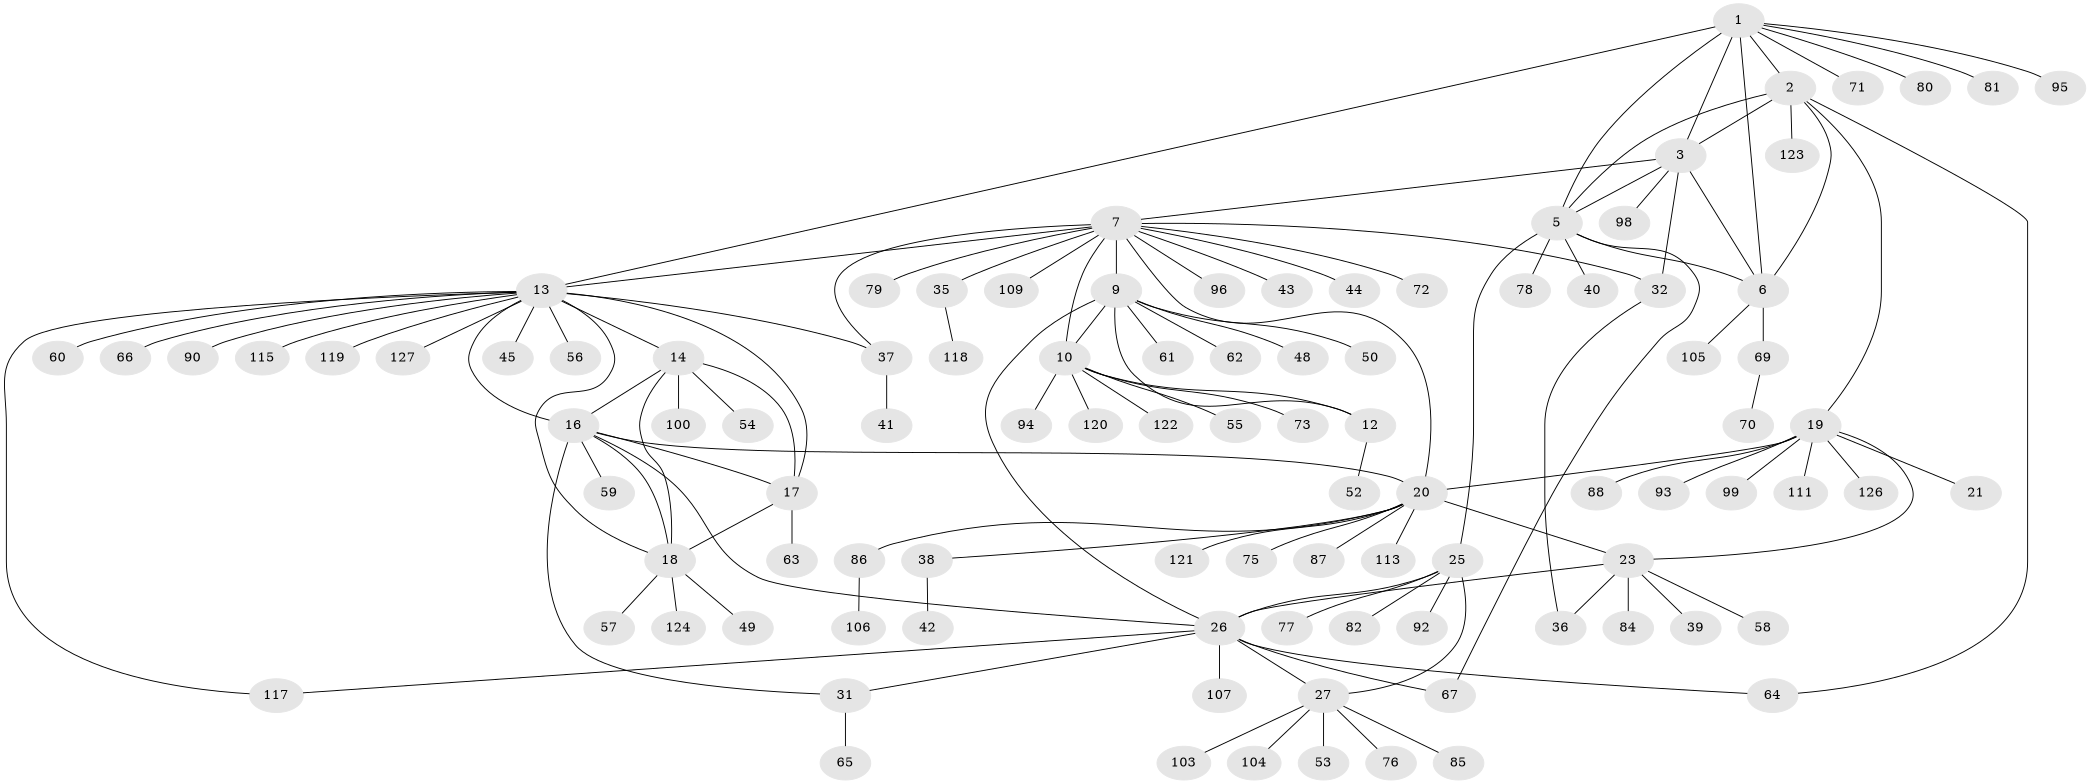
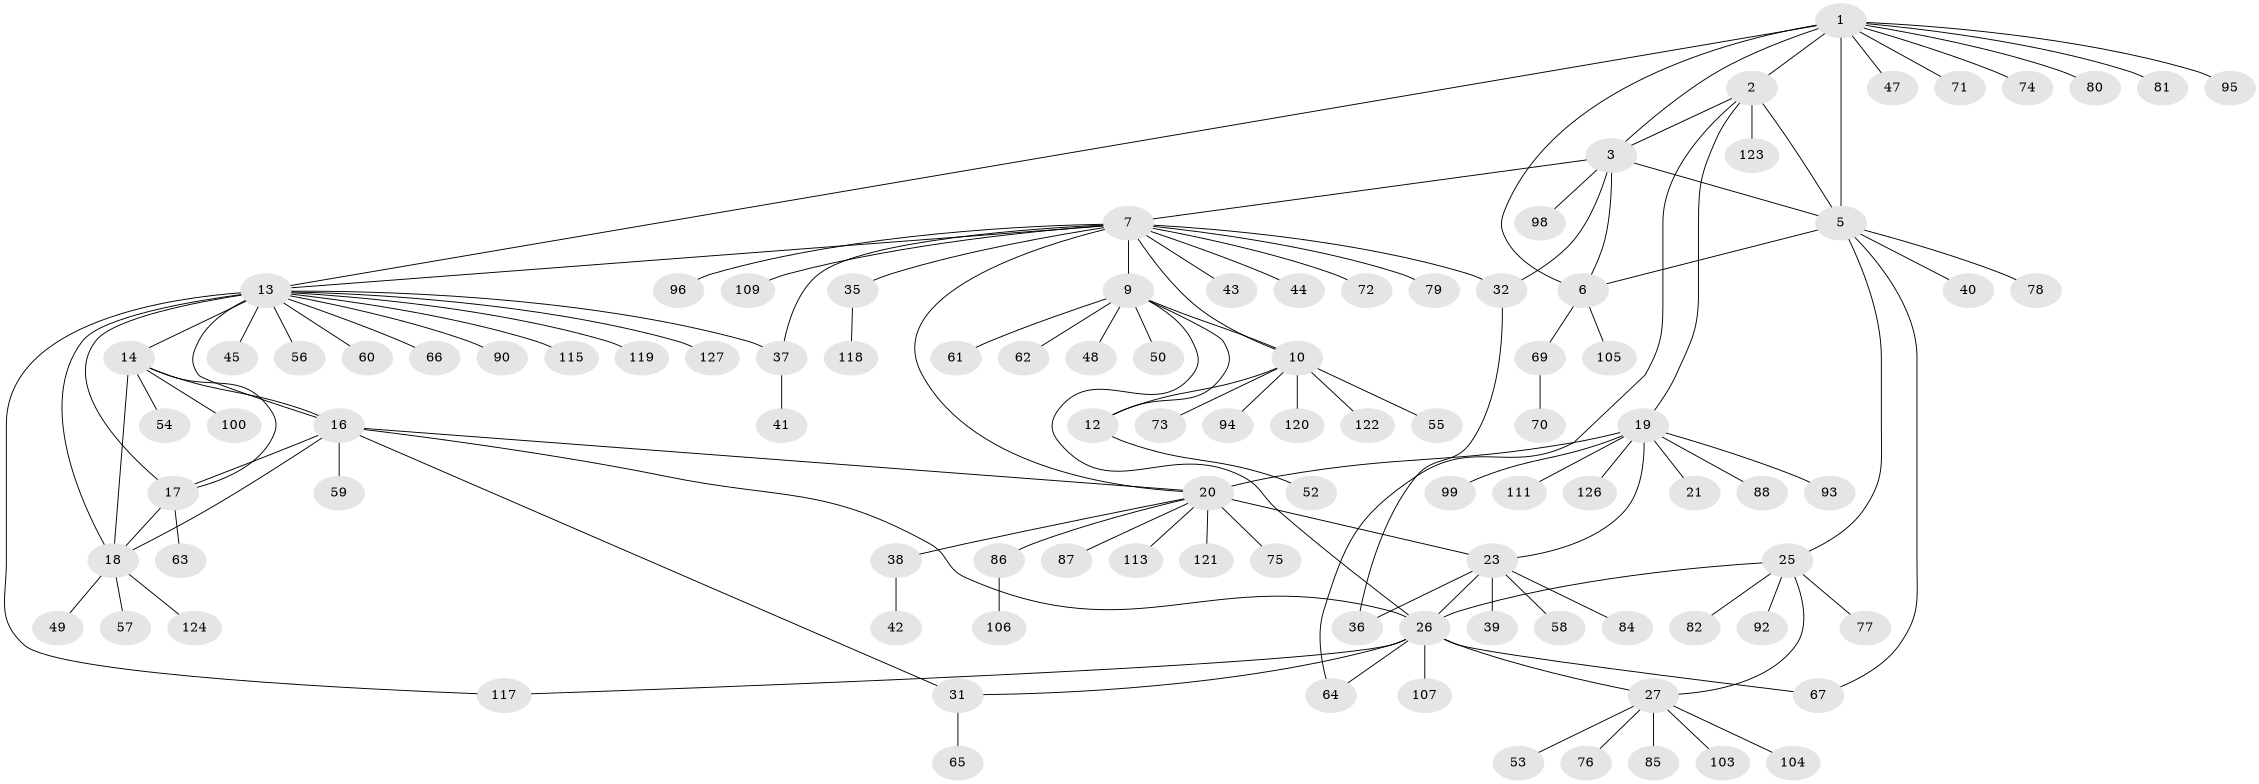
none -> (1893, 88)
none -> (2028, 88)
(1822, 191) -> none
